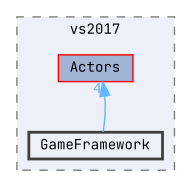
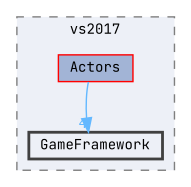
(105, 114) -> (86, 100)
